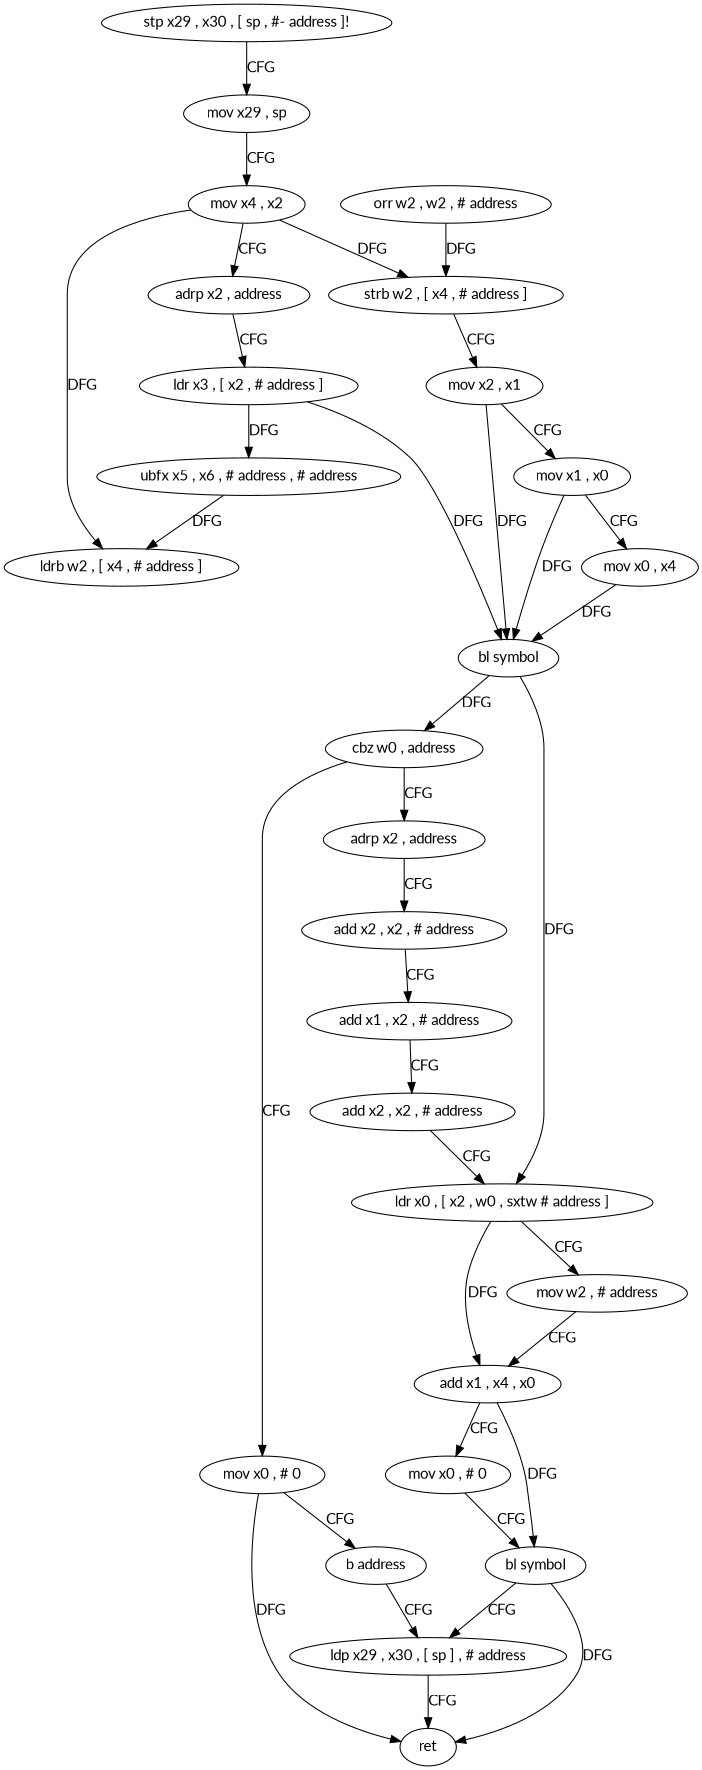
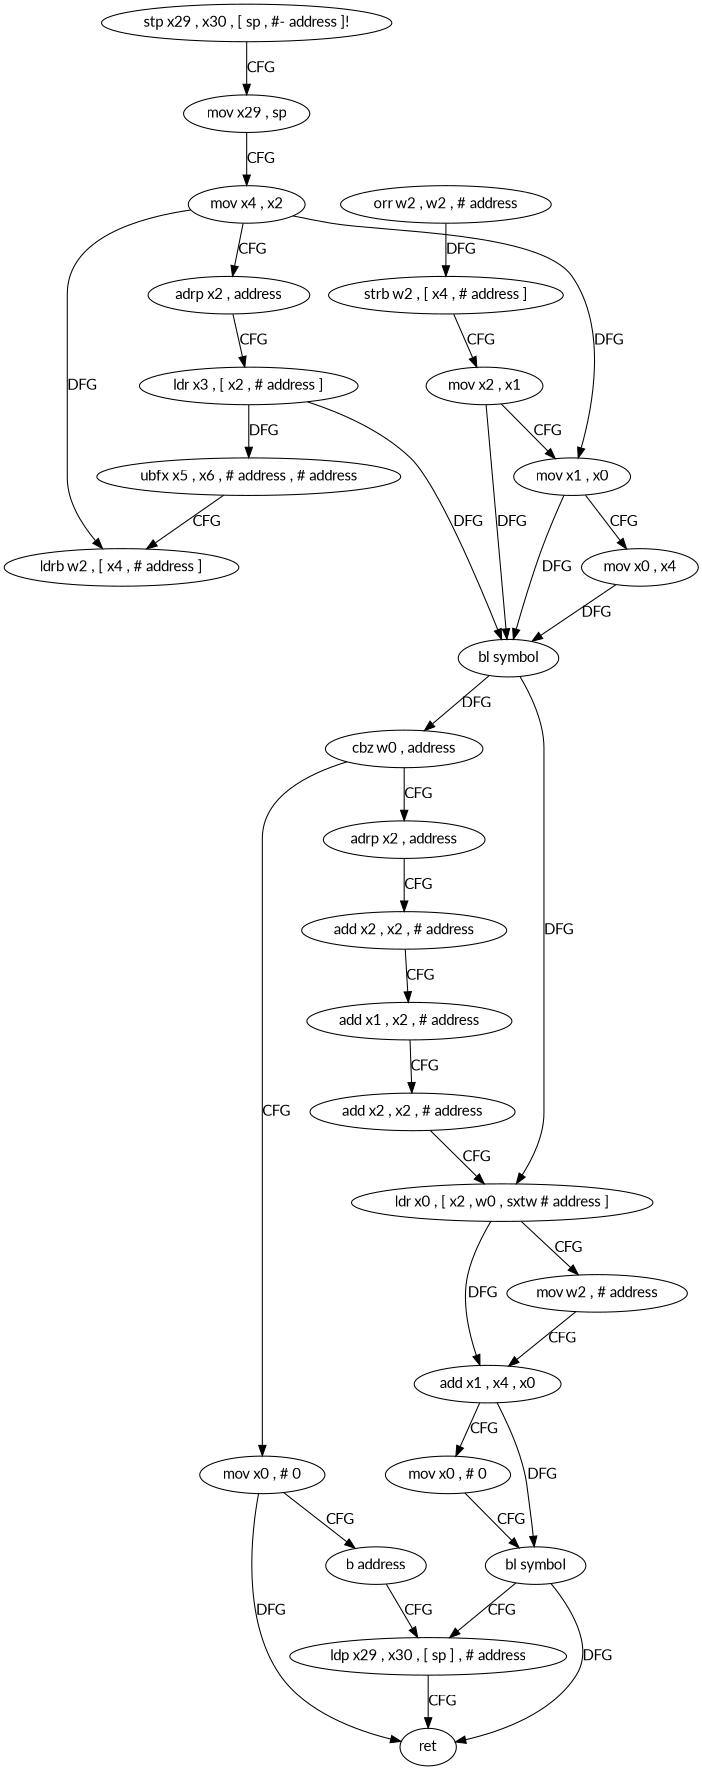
(339, 247) -> (524, 249)
(207, 522) -> (207, 522)
